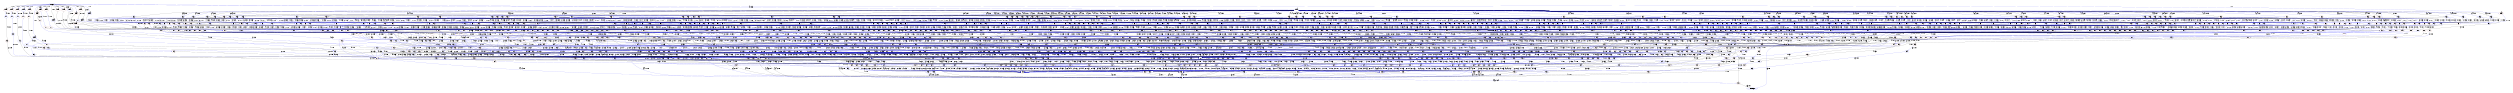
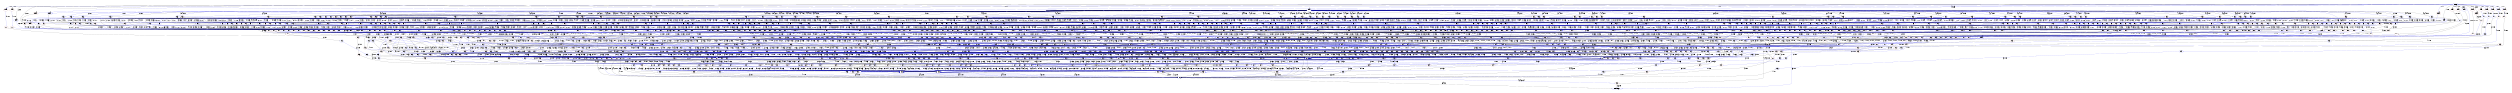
none -> (1396, 83)
